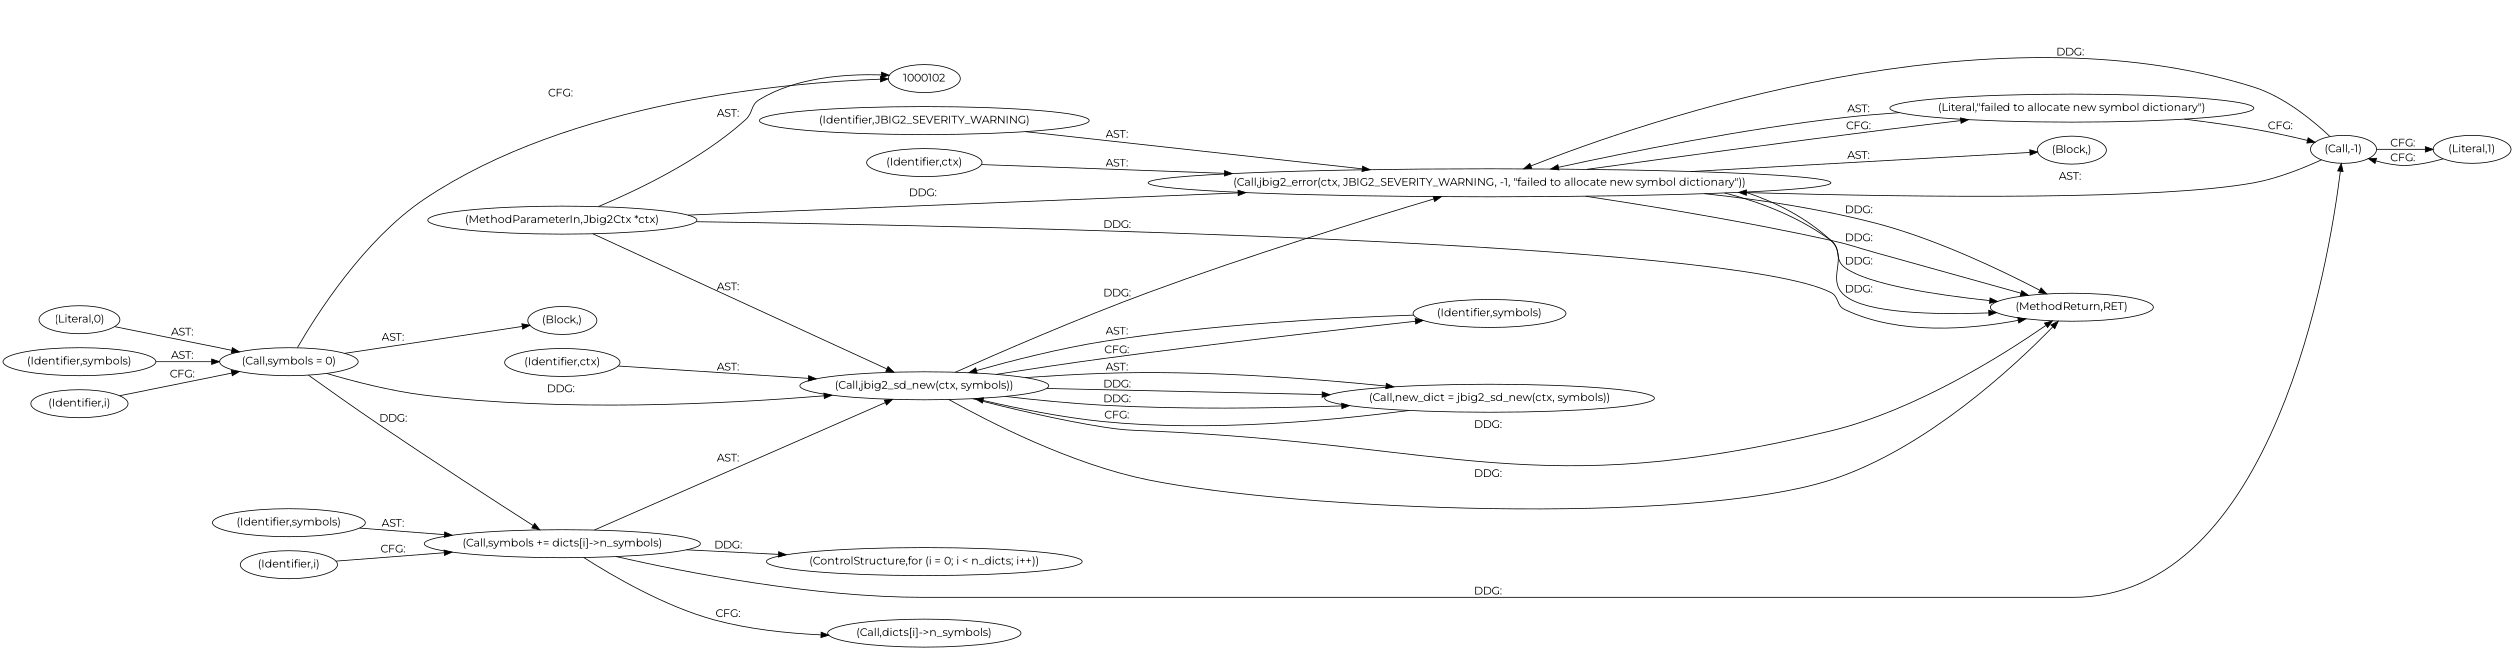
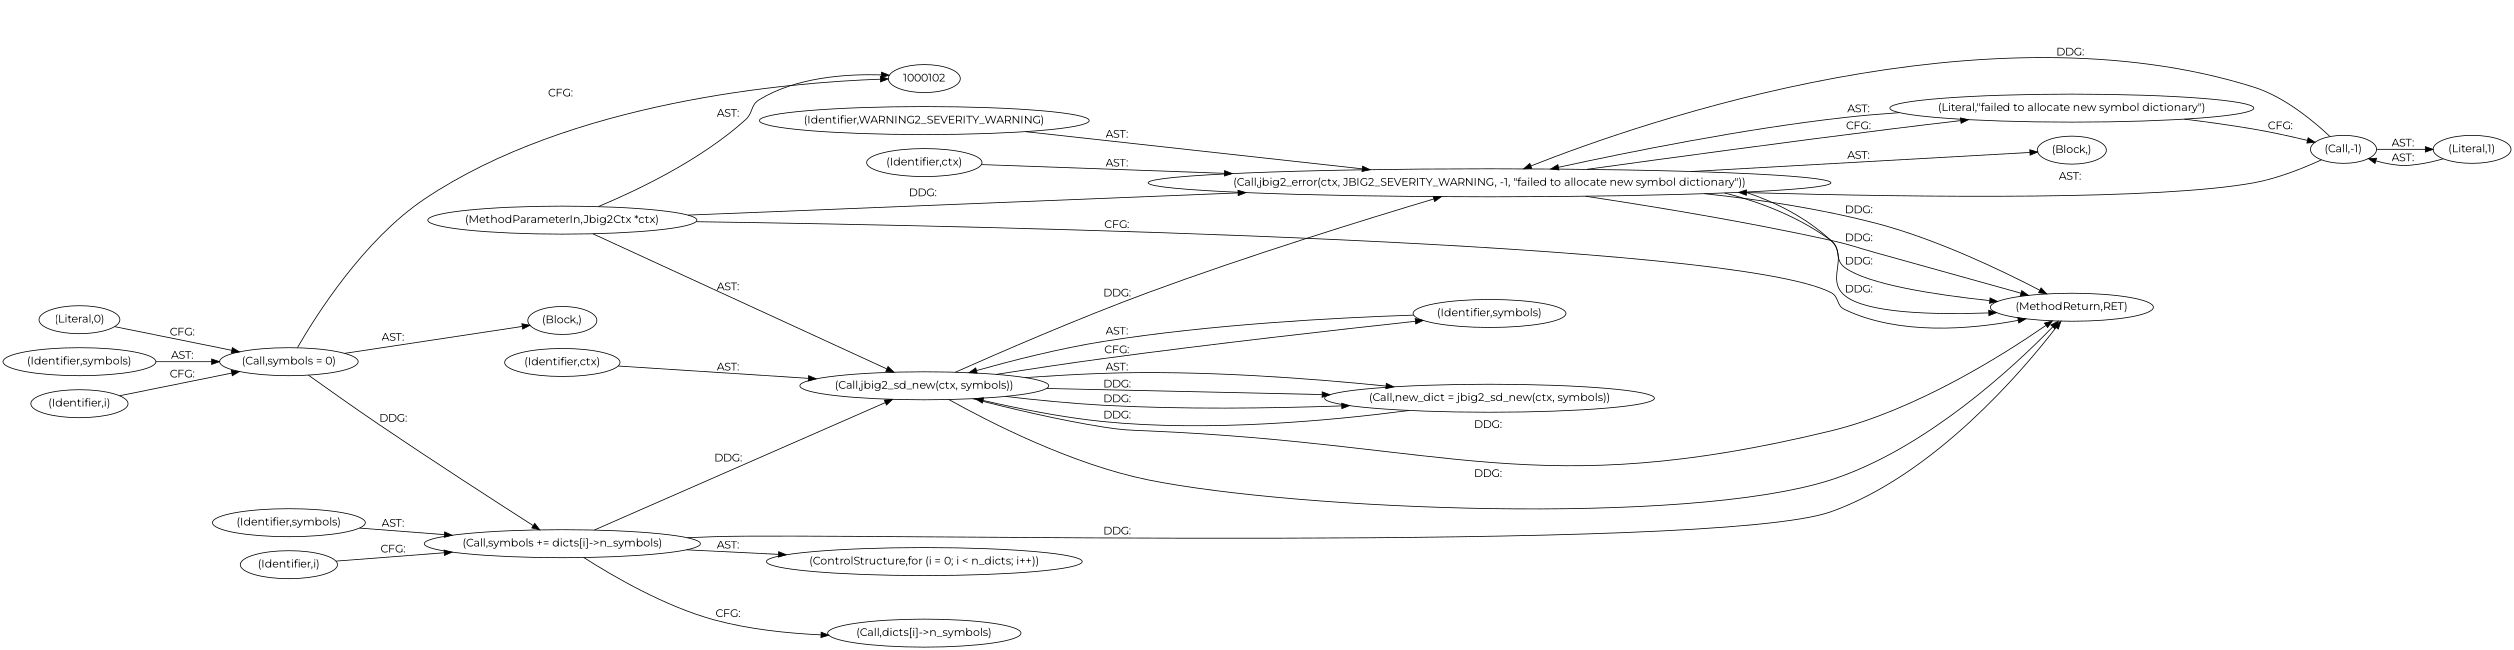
(924, 121) -> (924, 121)
(2405, 144) -> (2405, 144)
(2405, 158) -> (2405, 158)
(1119, 225) -> (1119, 225)
(184, 333) -> (184, 333)
(574, 405) -> none
(1119, 416) -> (1119, 416)
(730, 459) -> (730, 459)
(730, 546) -> (730, 546)
(1615, 597) -> (1407, 537)
